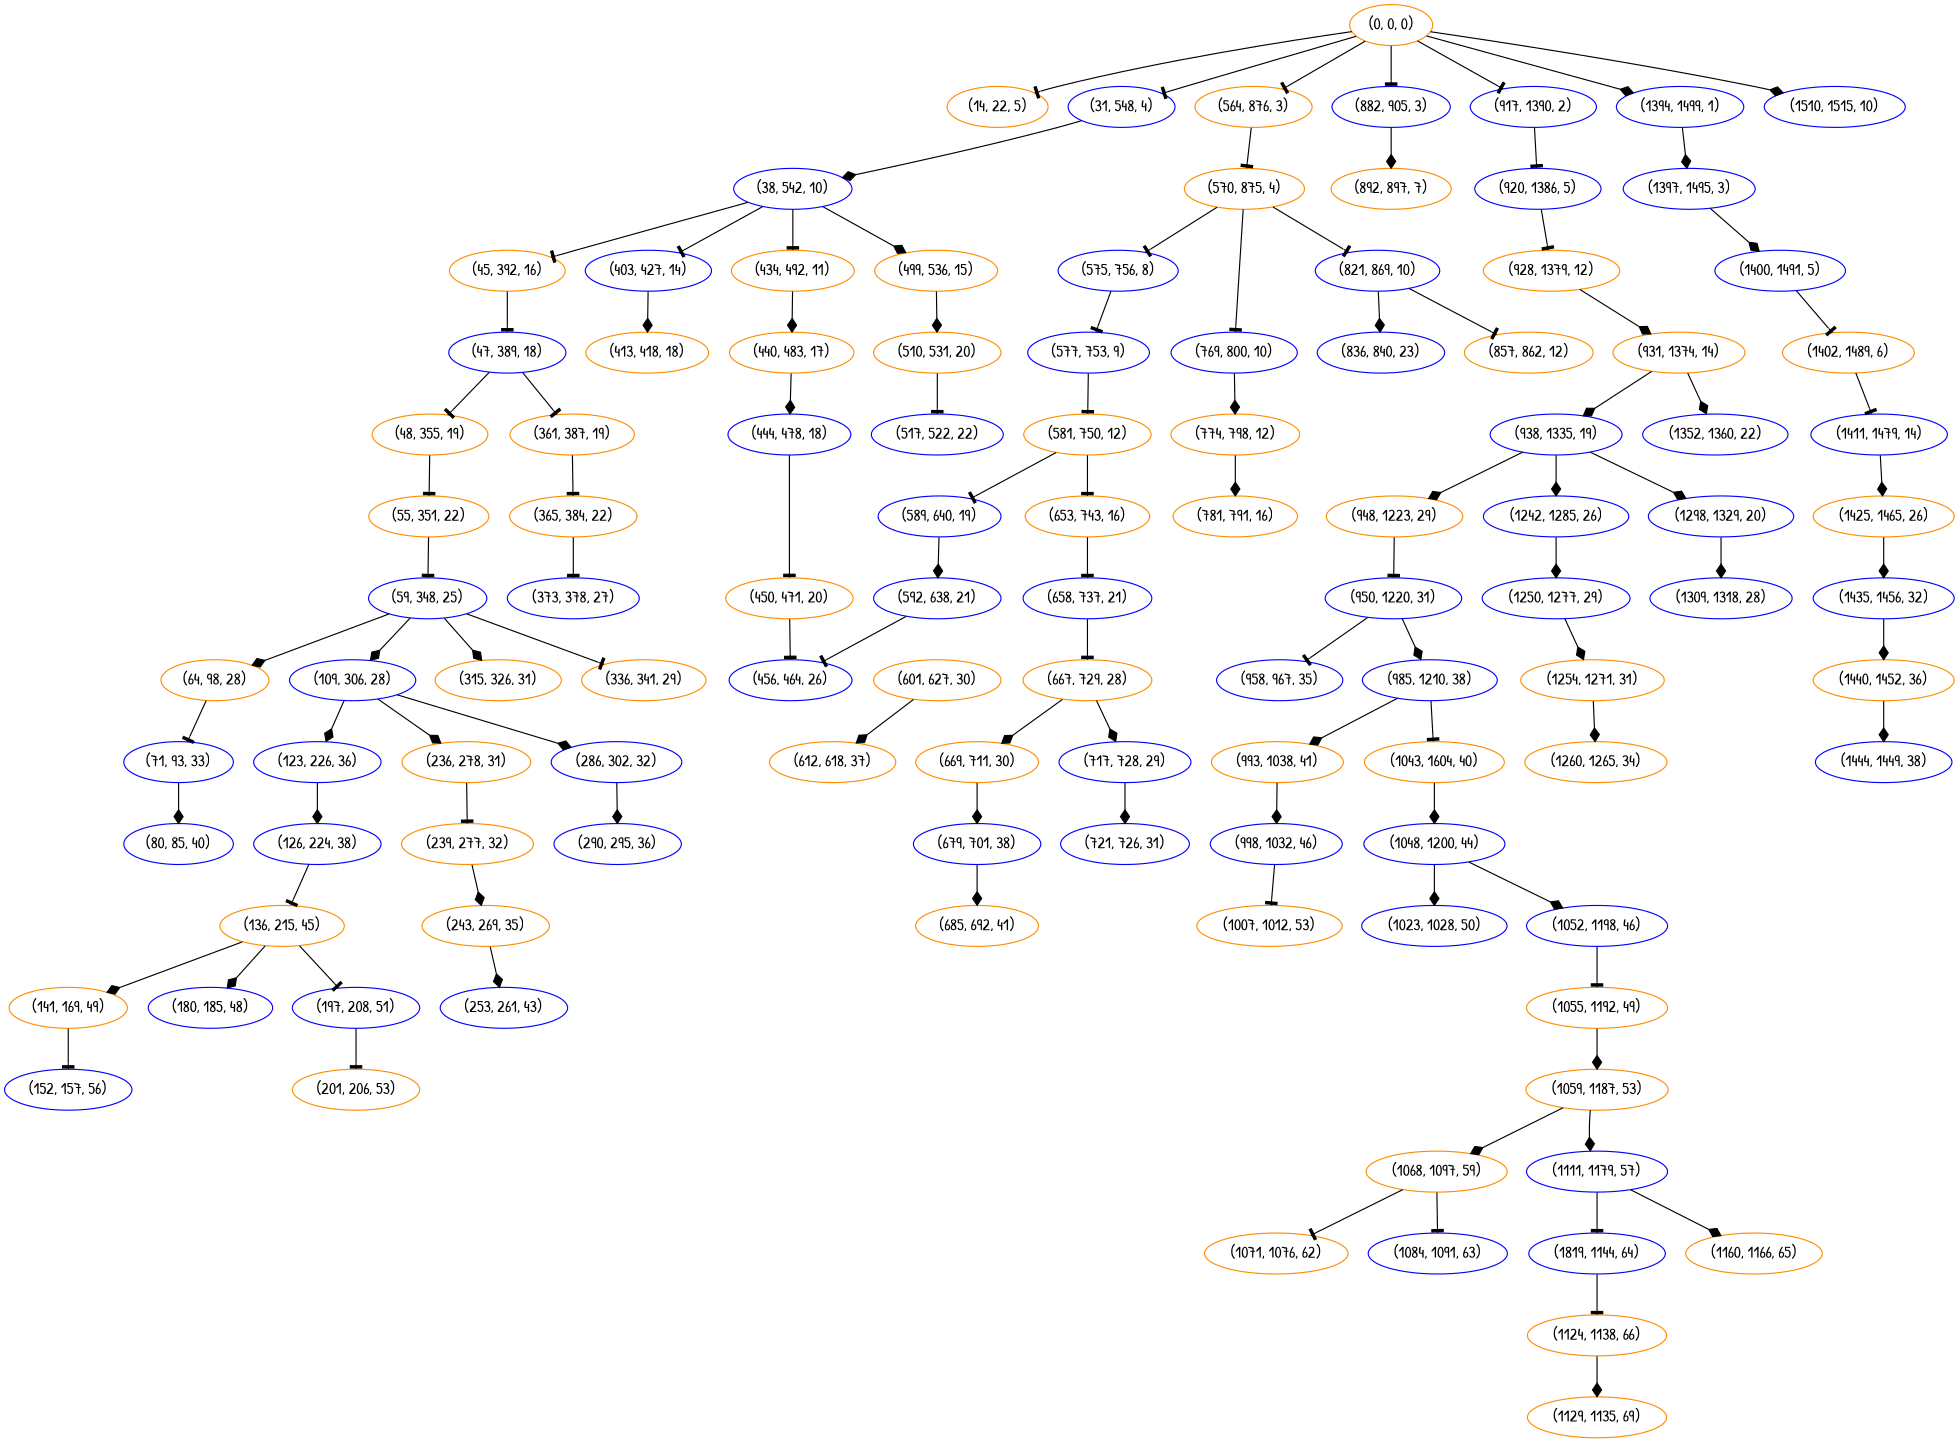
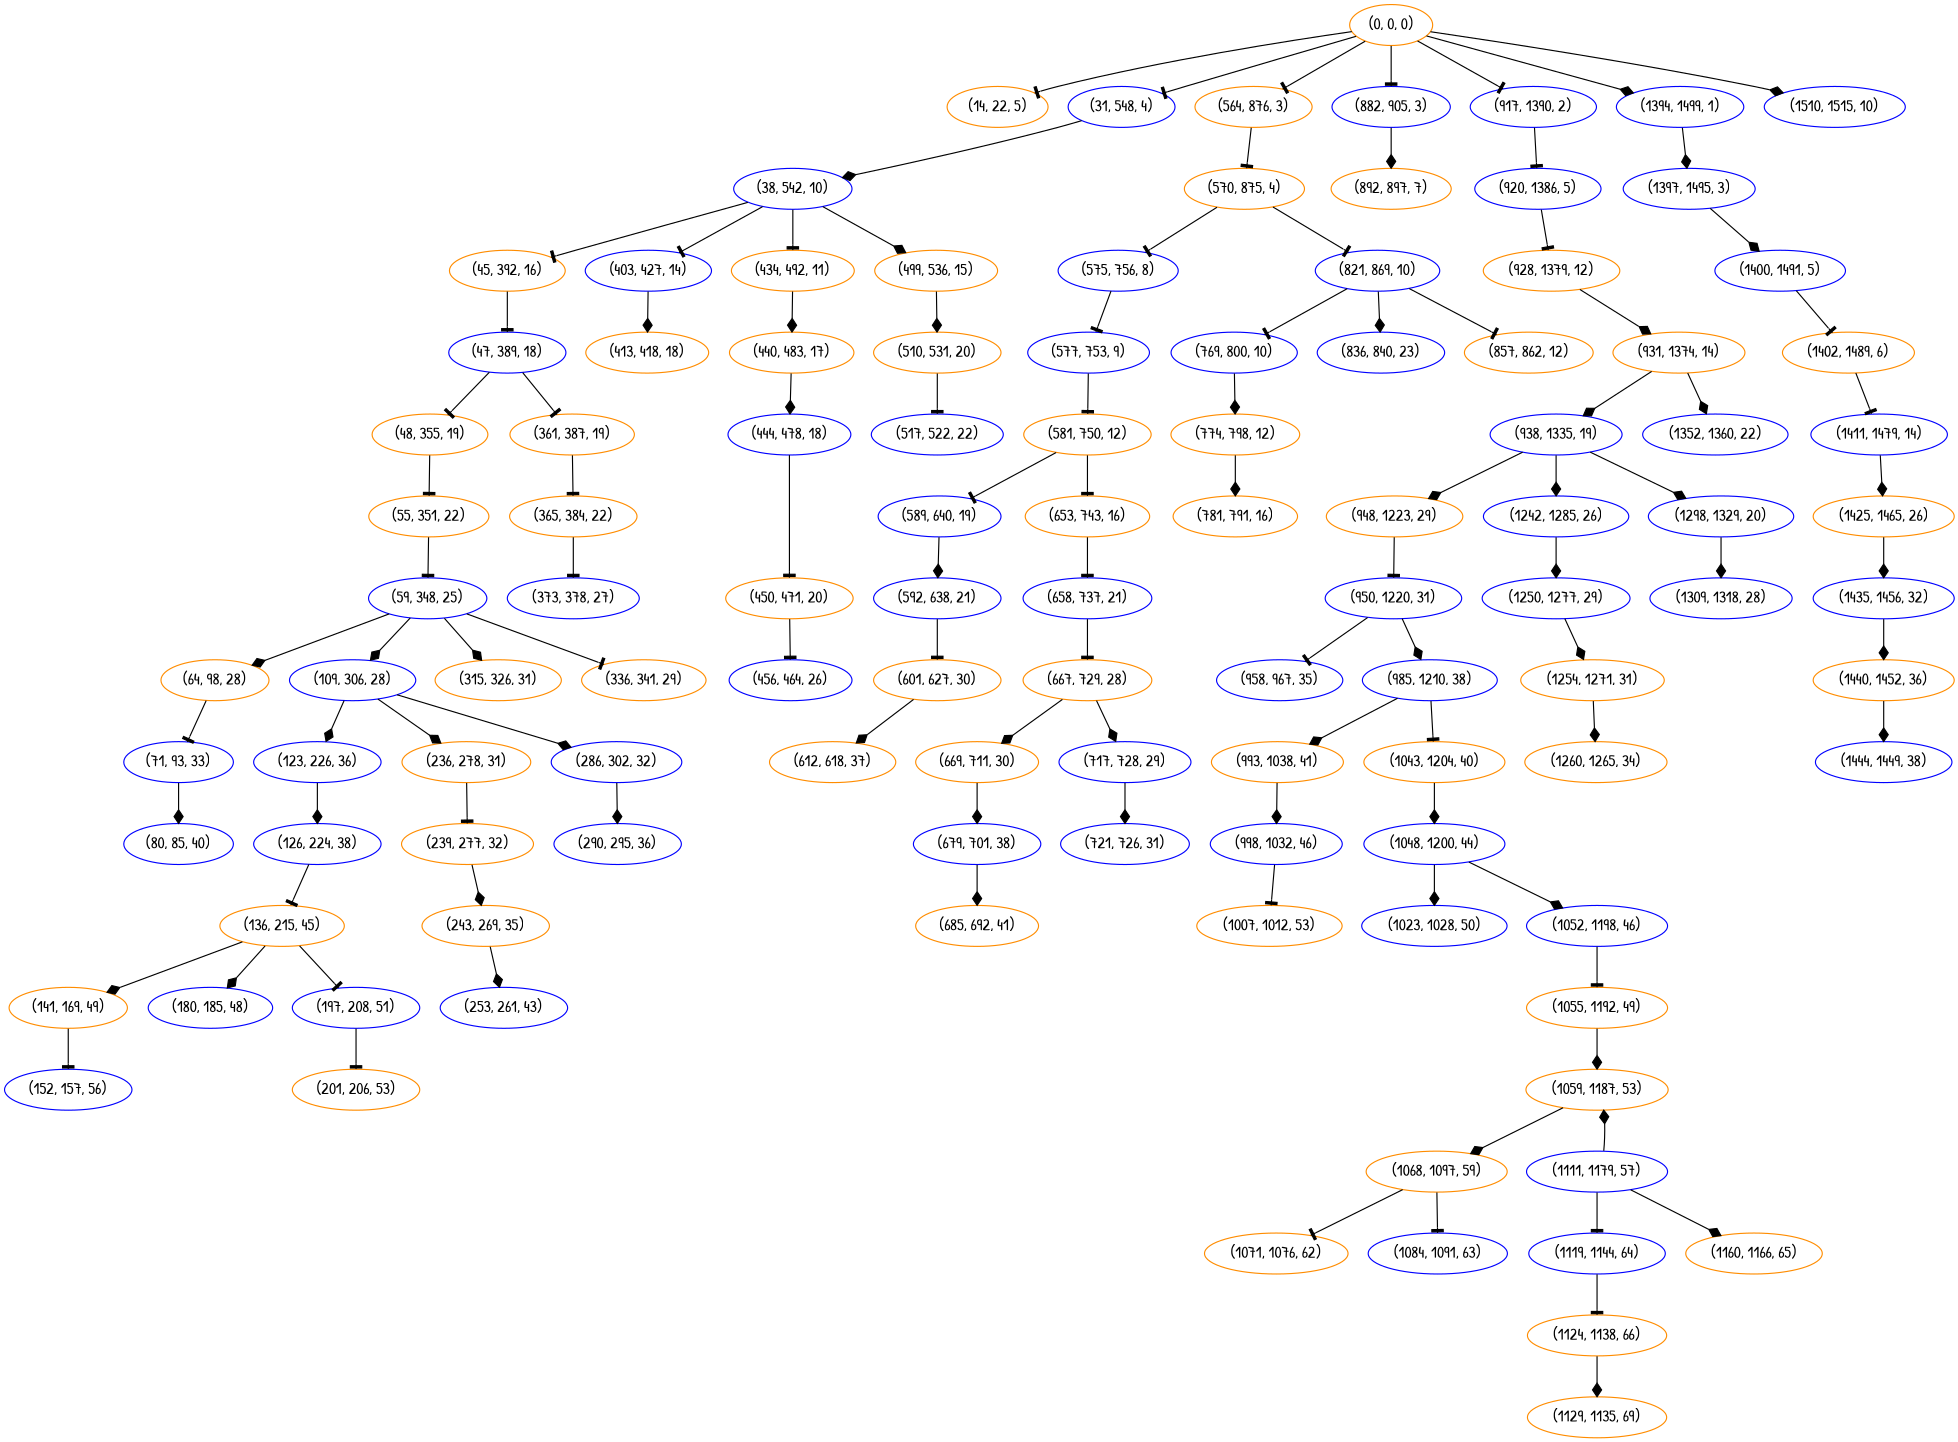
(1239, 268) -> (1308, 310)
(866, 638) -> (937, 637)
(1434, 762) -> (1434, 762)
(1589, 1124) -> (1605, 1137)
(1597, 1254) -> (1597, 1254)
